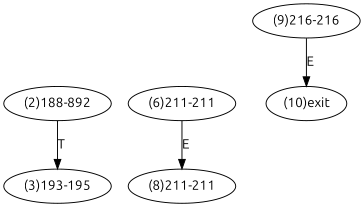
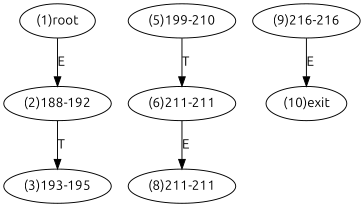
none -> (58, 21)
none -> (182, 21)
(58, 104) -> (58, 104)
